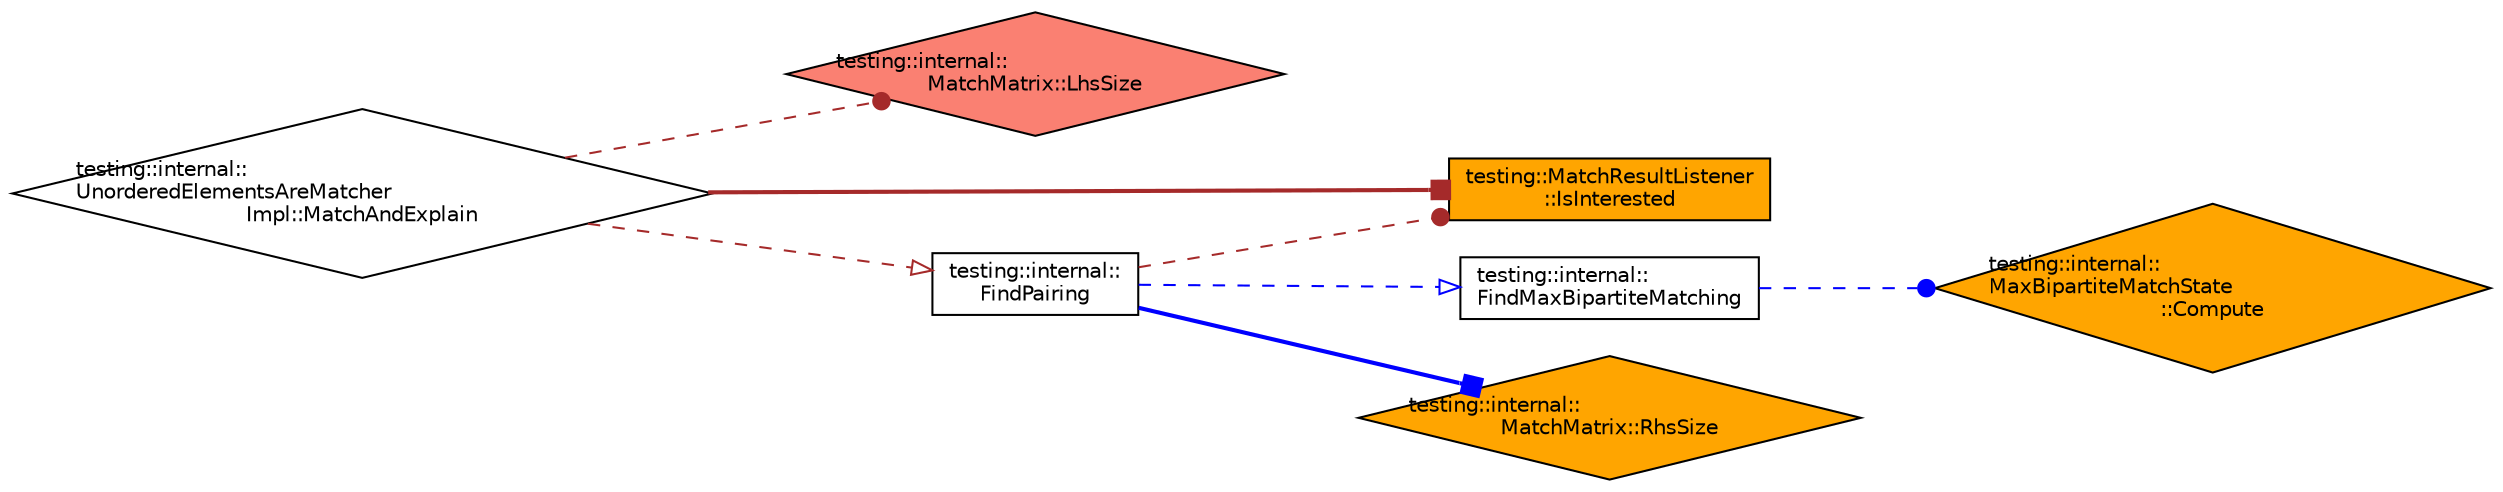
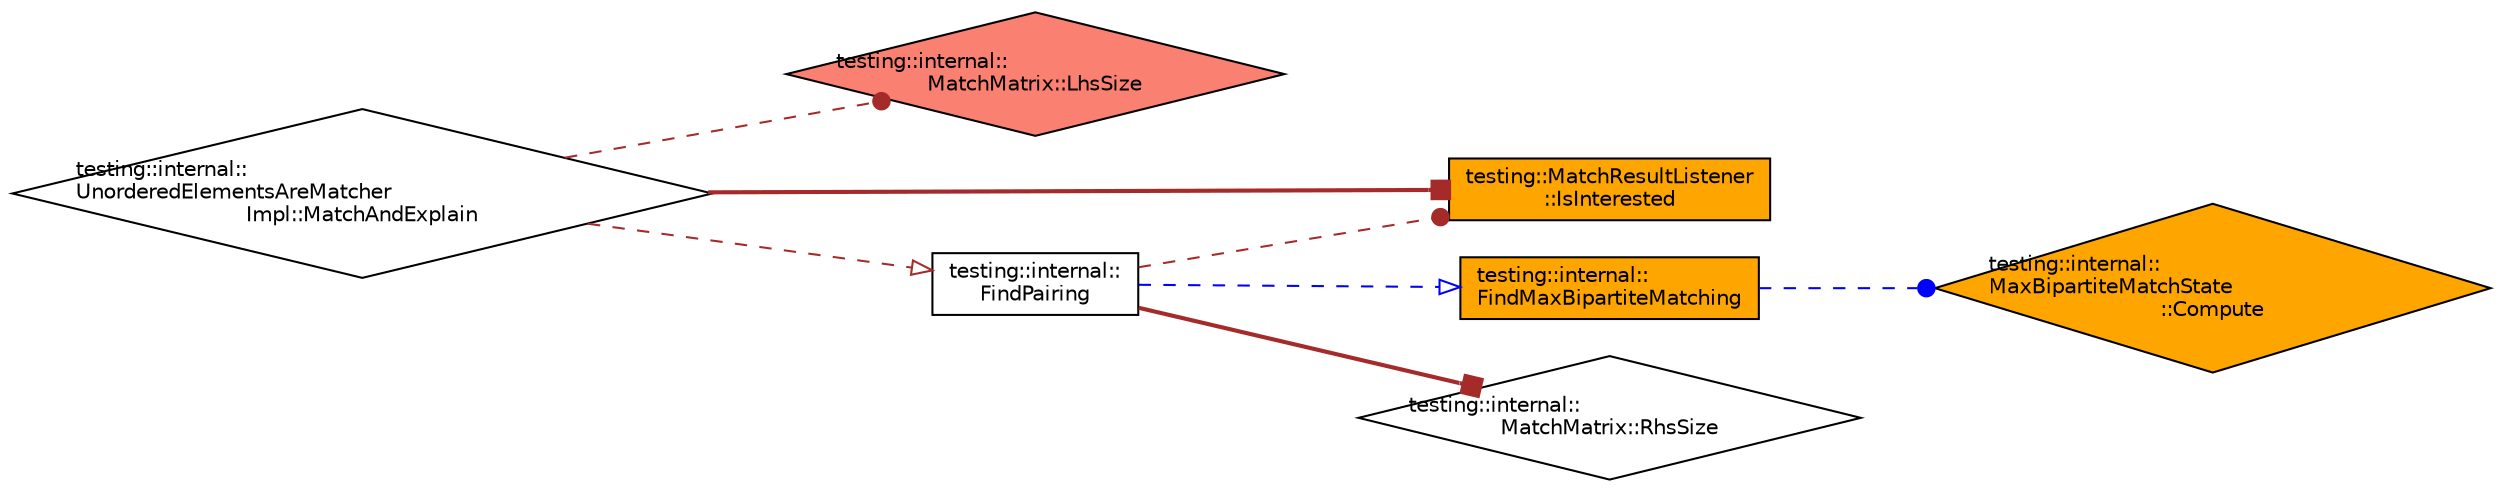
(1610, 288) -> (1610, 288)
(1299, 345) -> (1299, 345)
(1610, 418) -> (1610, 418)
